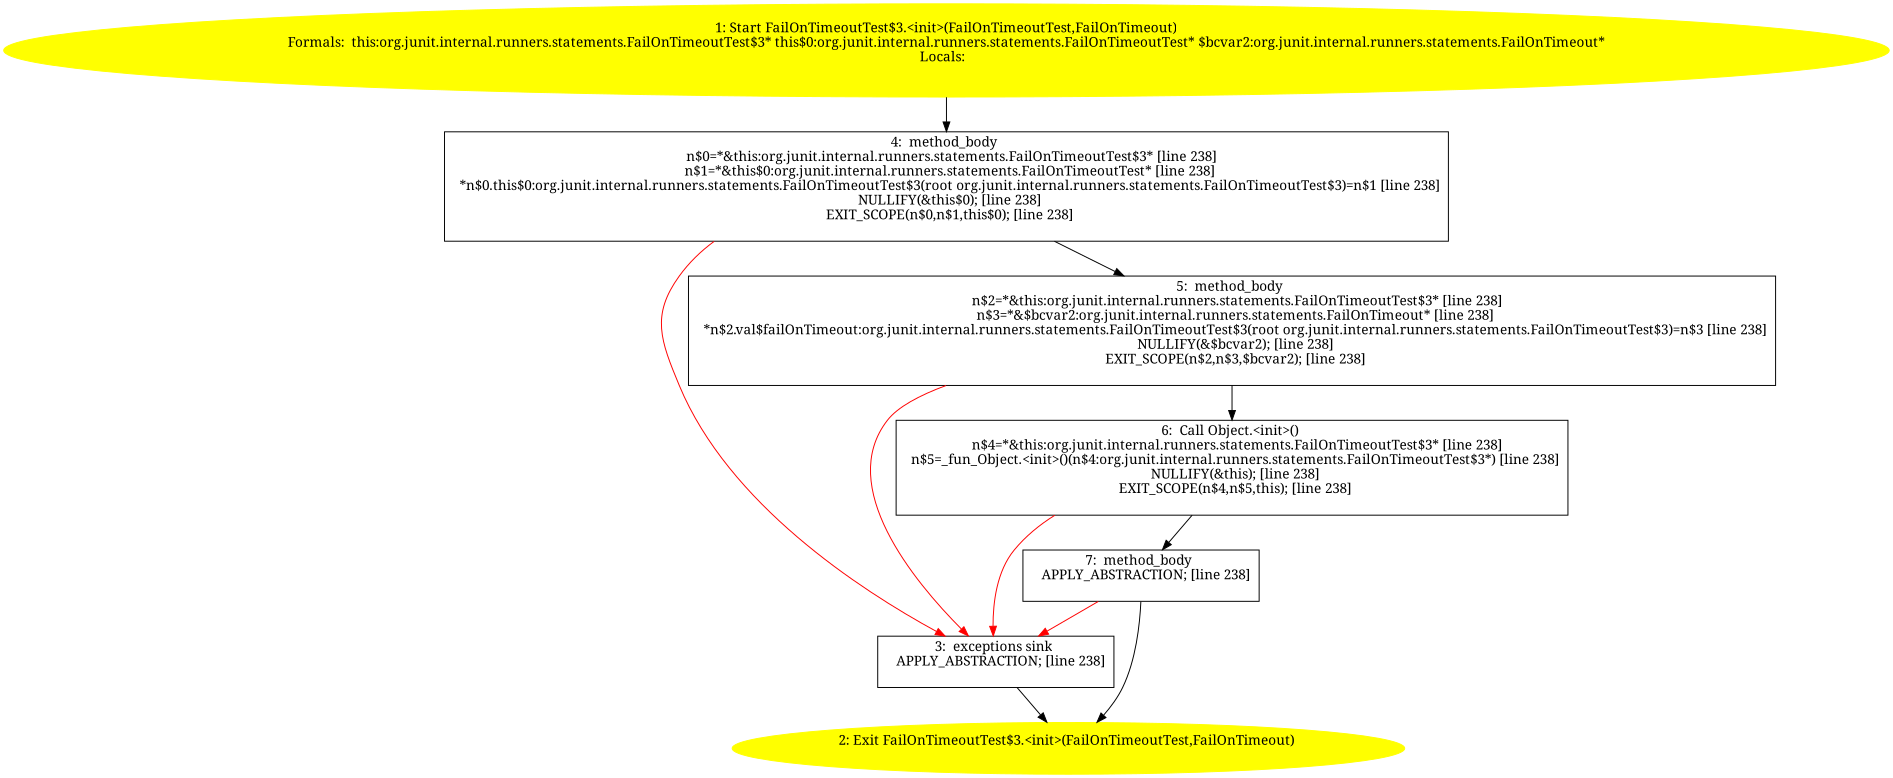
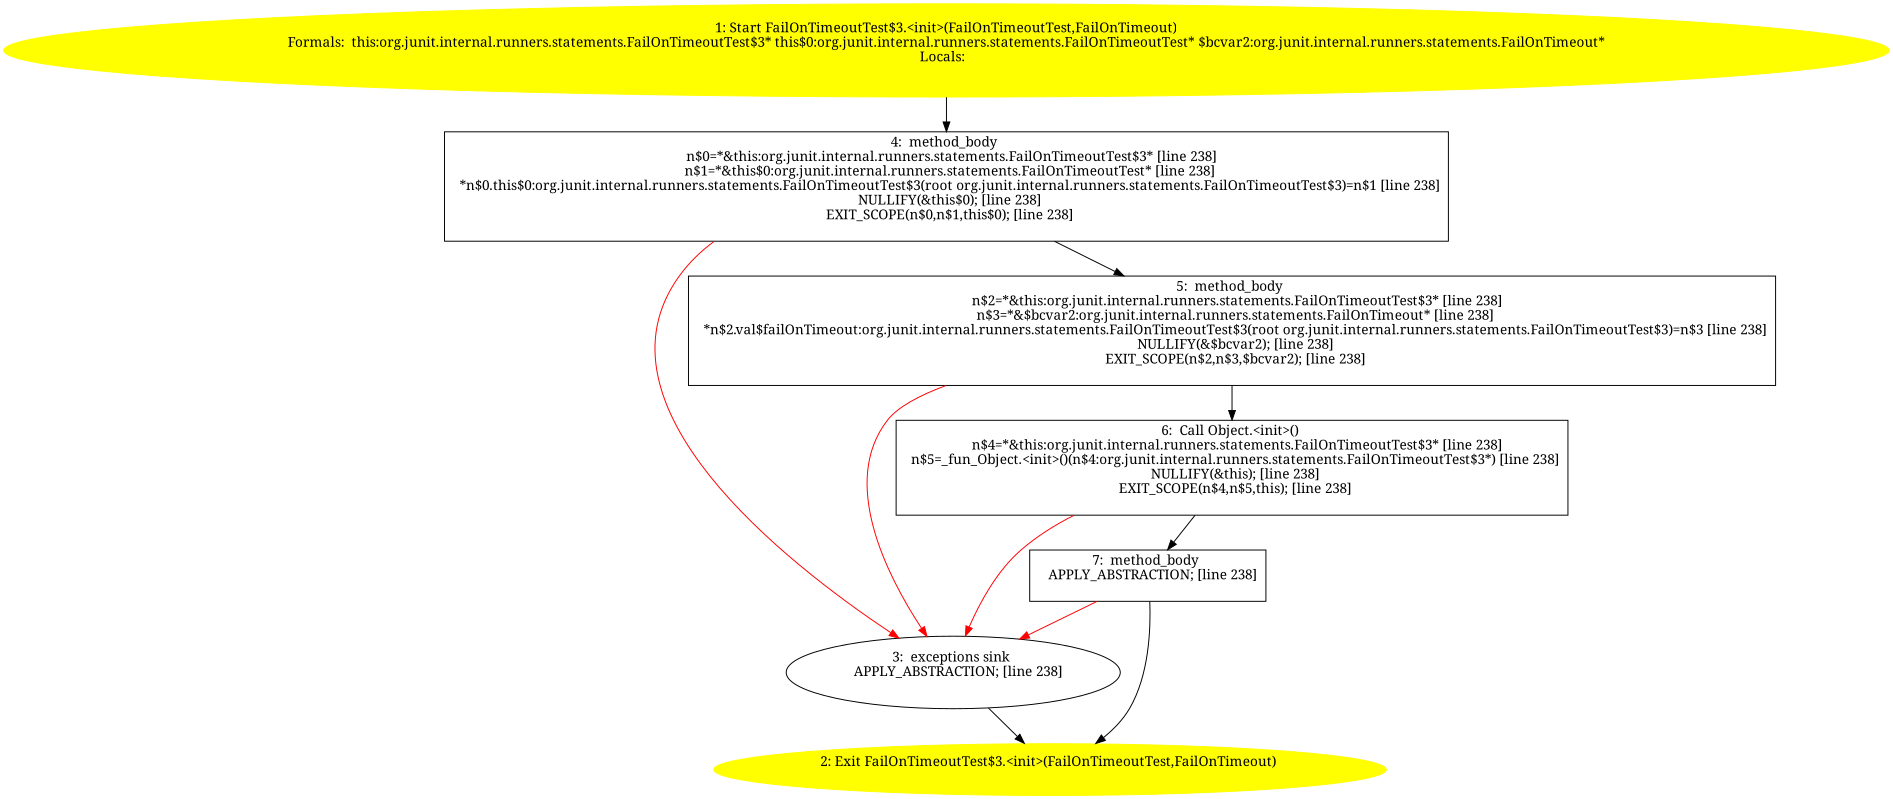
(996, 662) -> (953, 672)
